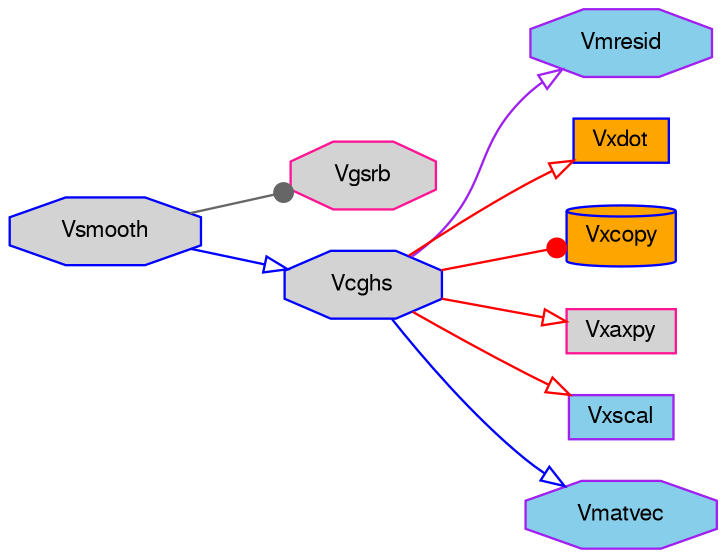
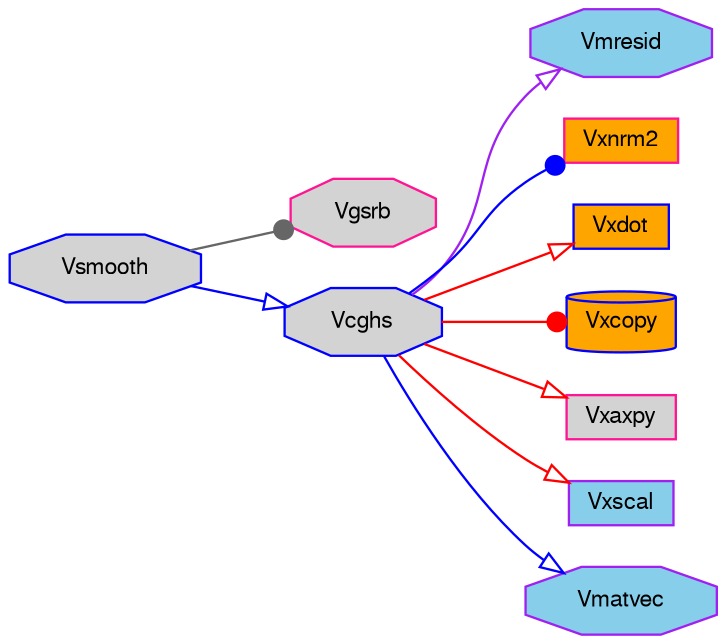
none -> (621, 141)
